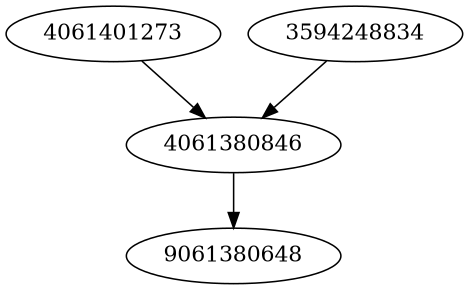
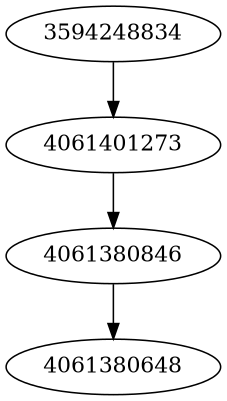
(300, 84) -> (113, 82)
(234, 256) -> (113, 367)
